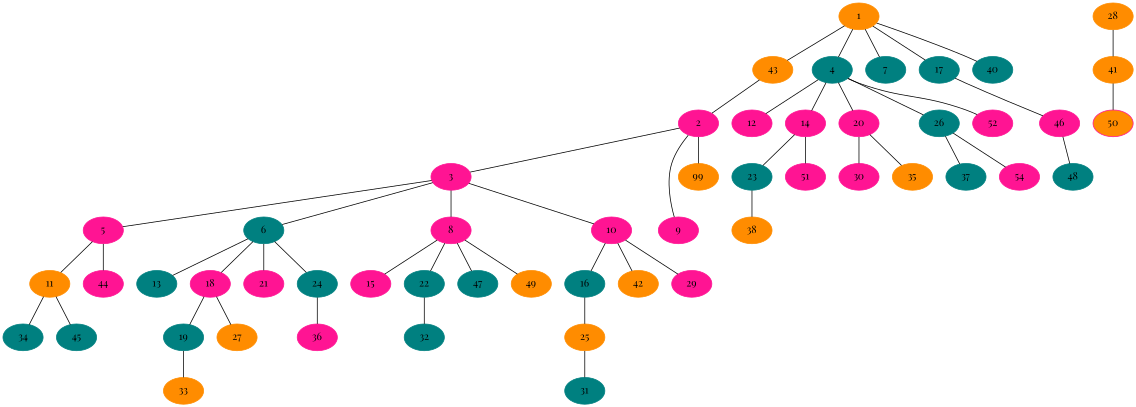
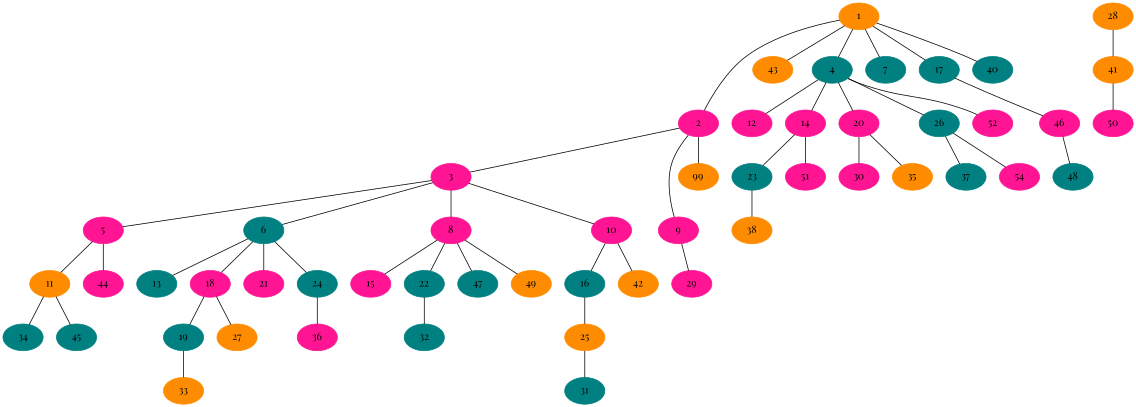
(736, 97) -> (760, 48)
(1113, 123) -> (1113, 123)
(652, 257) -> (685, 257)
